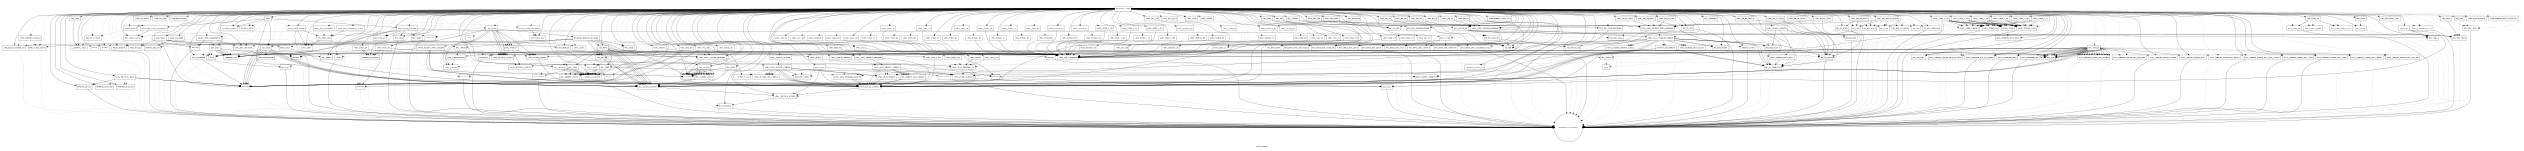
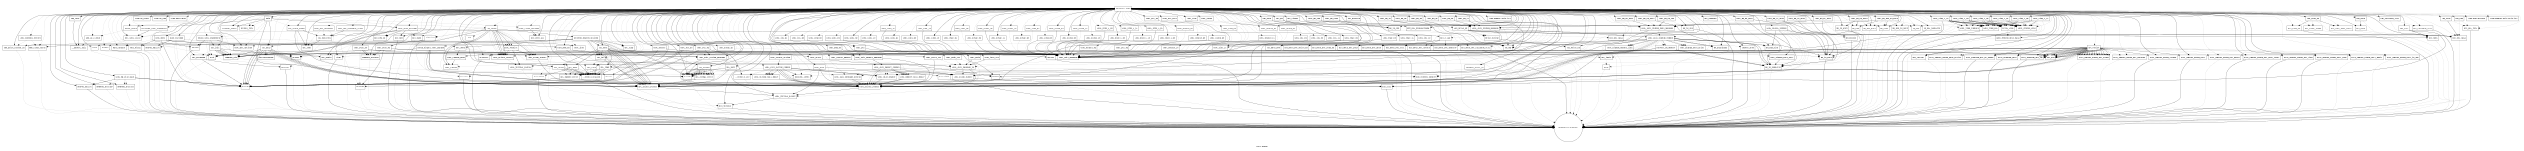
(1611, 28) -> none
(285, 48) -> none
